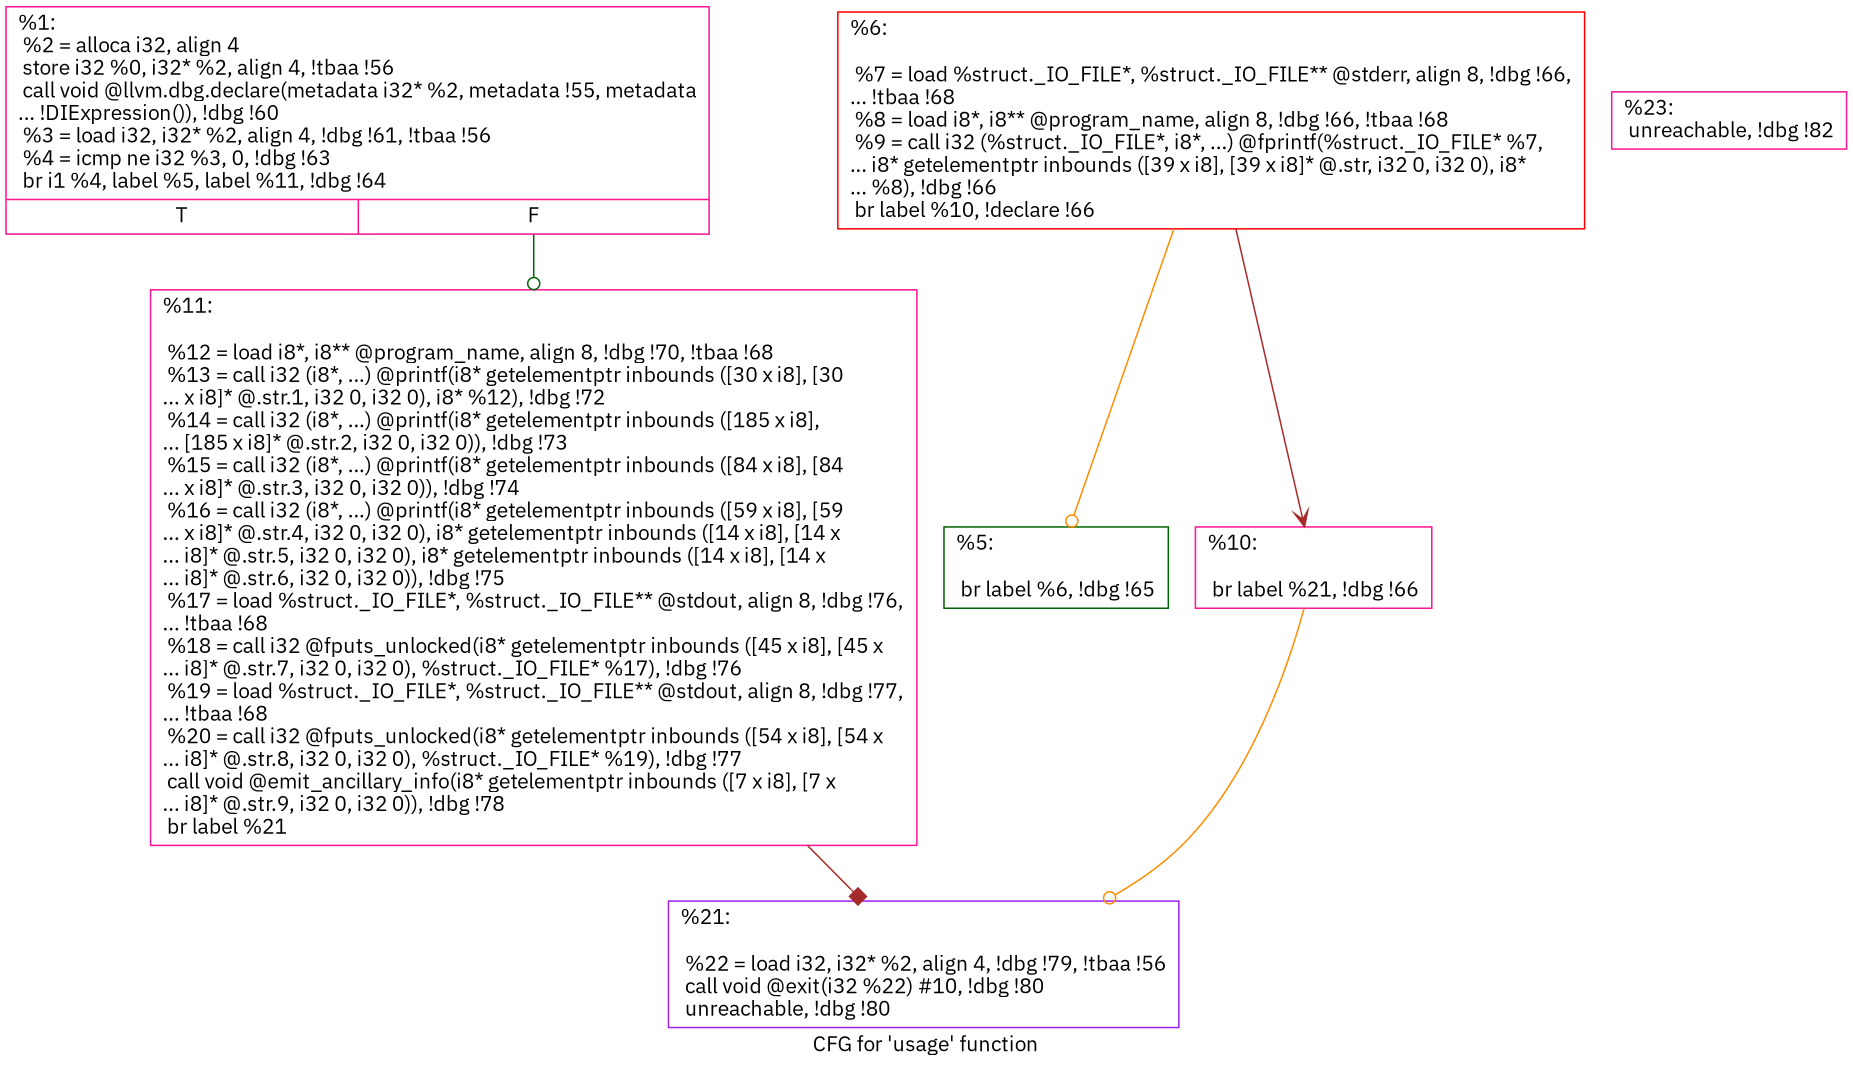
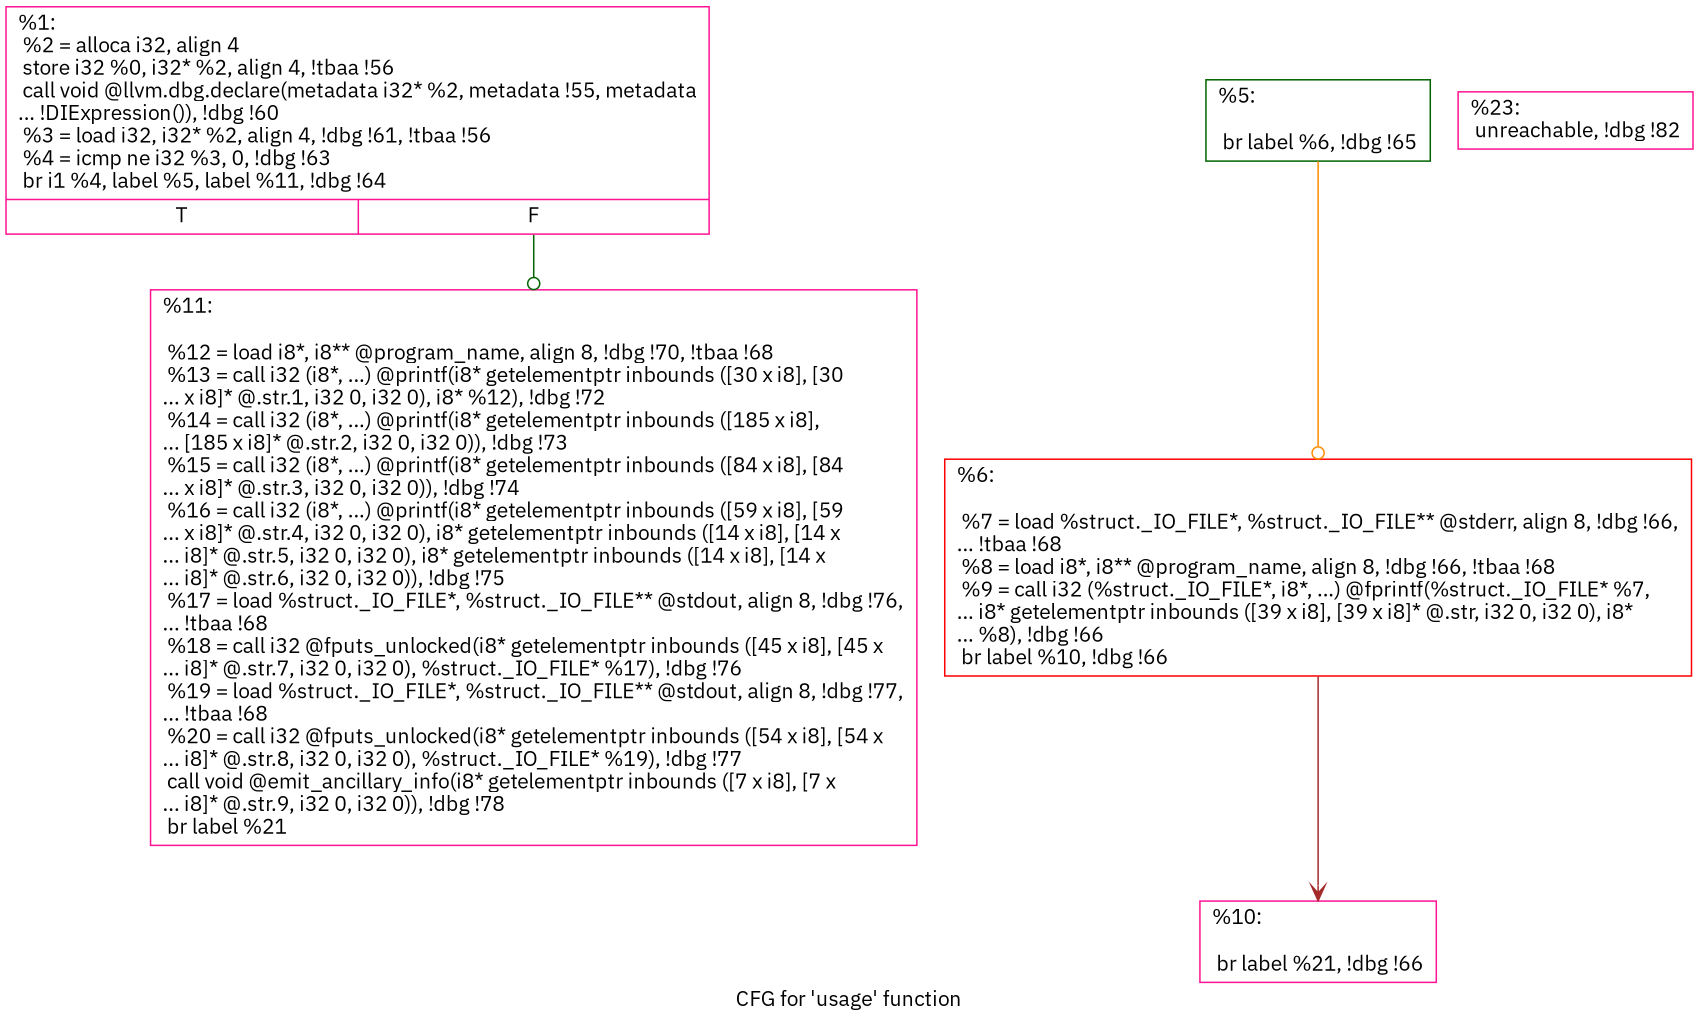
(973, 211) -> (1063, 658)
(1124, 372) -> (1318, 304)
(924, 964) -> none
